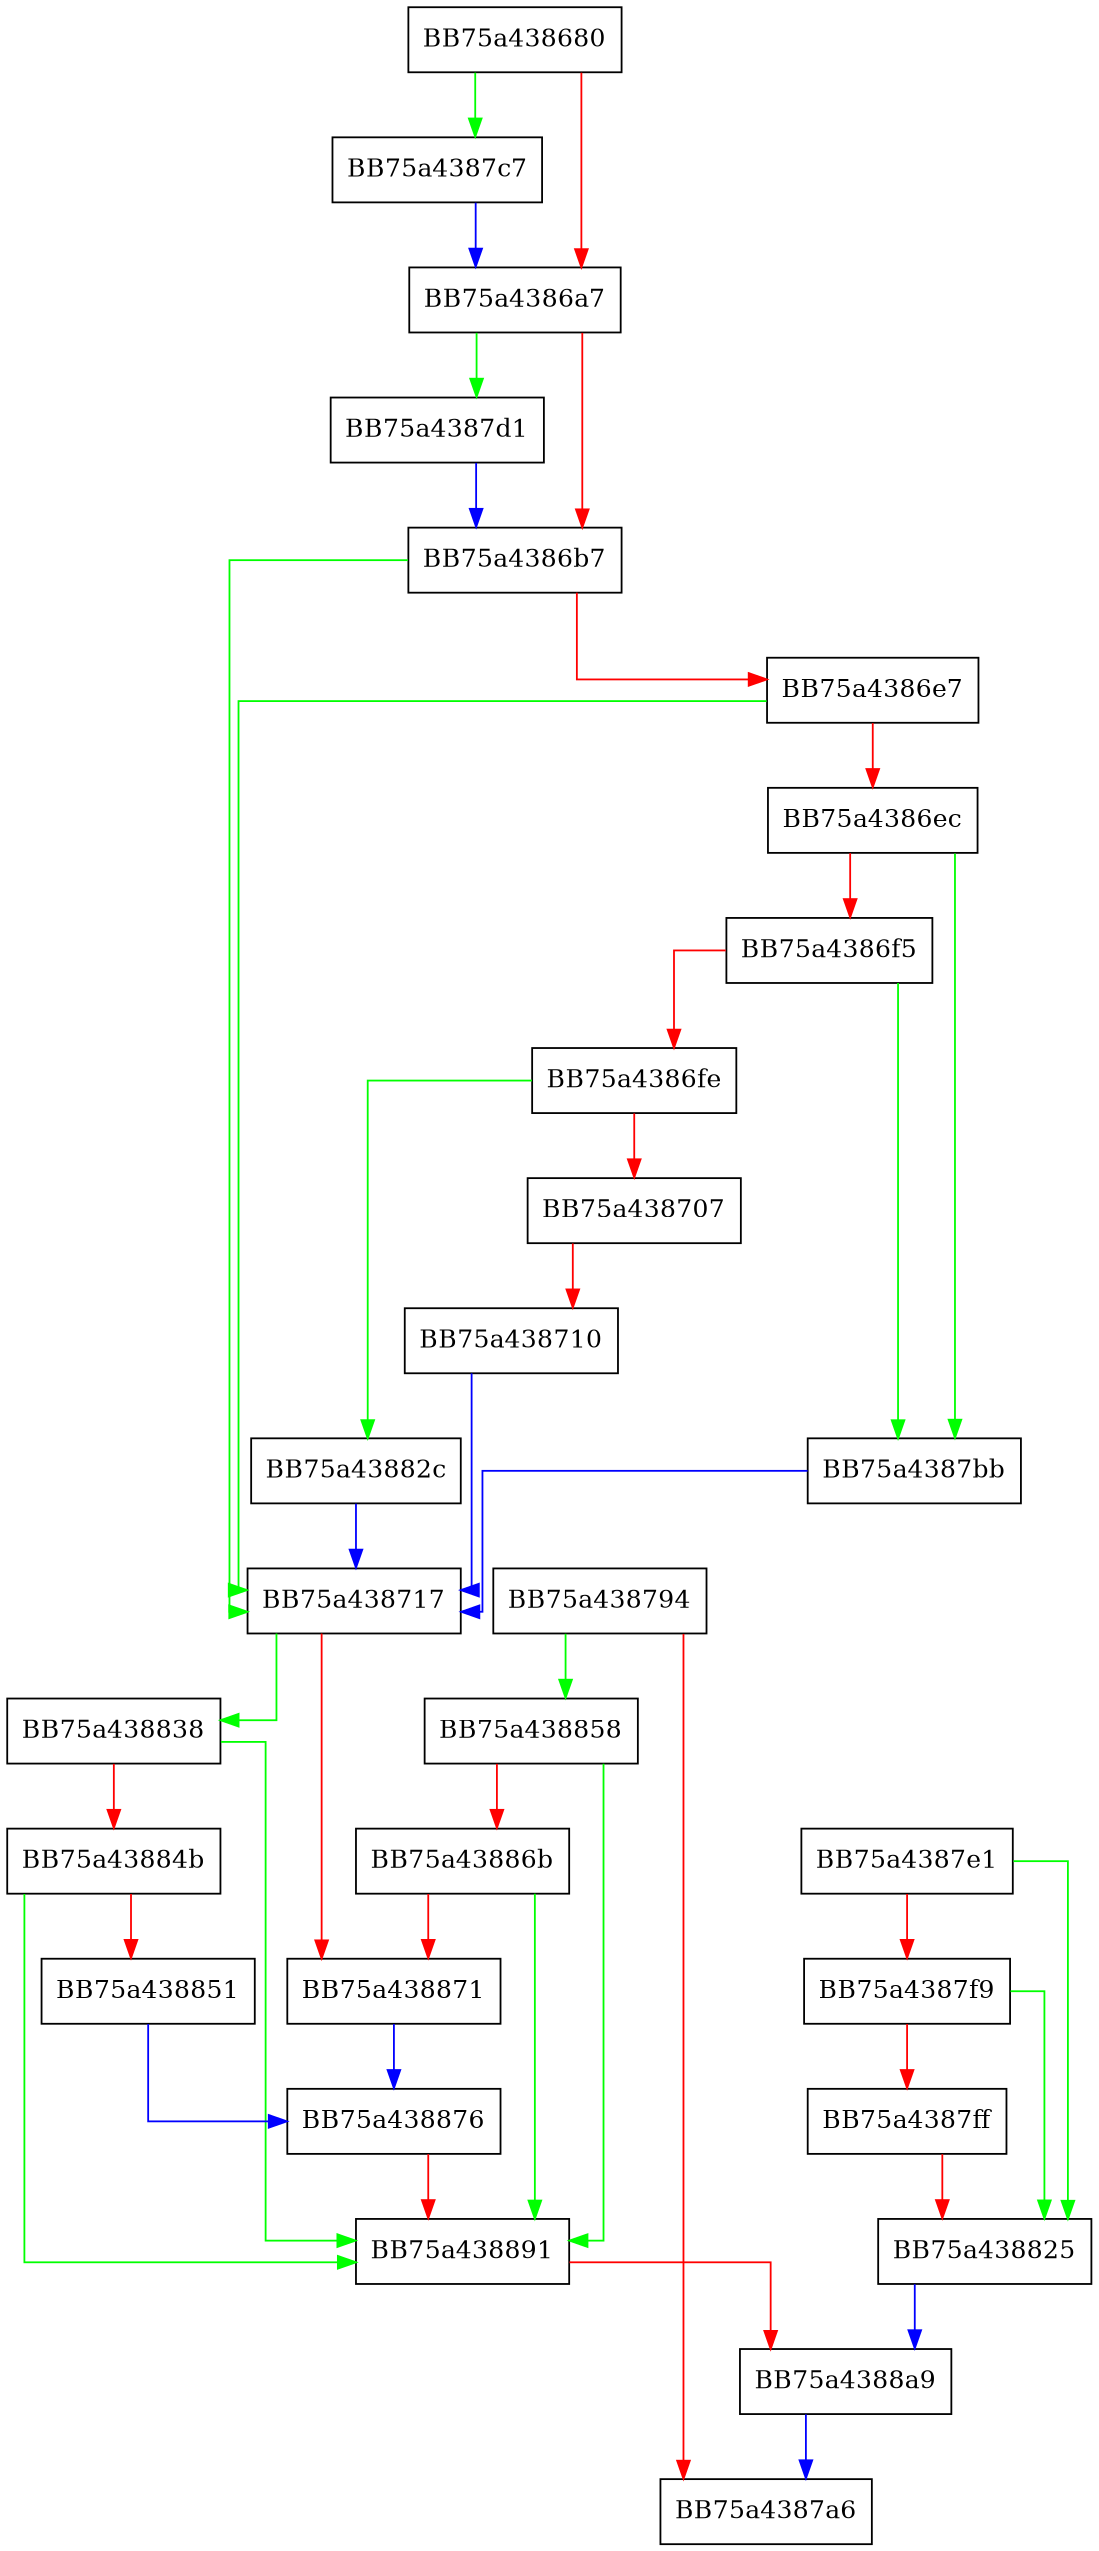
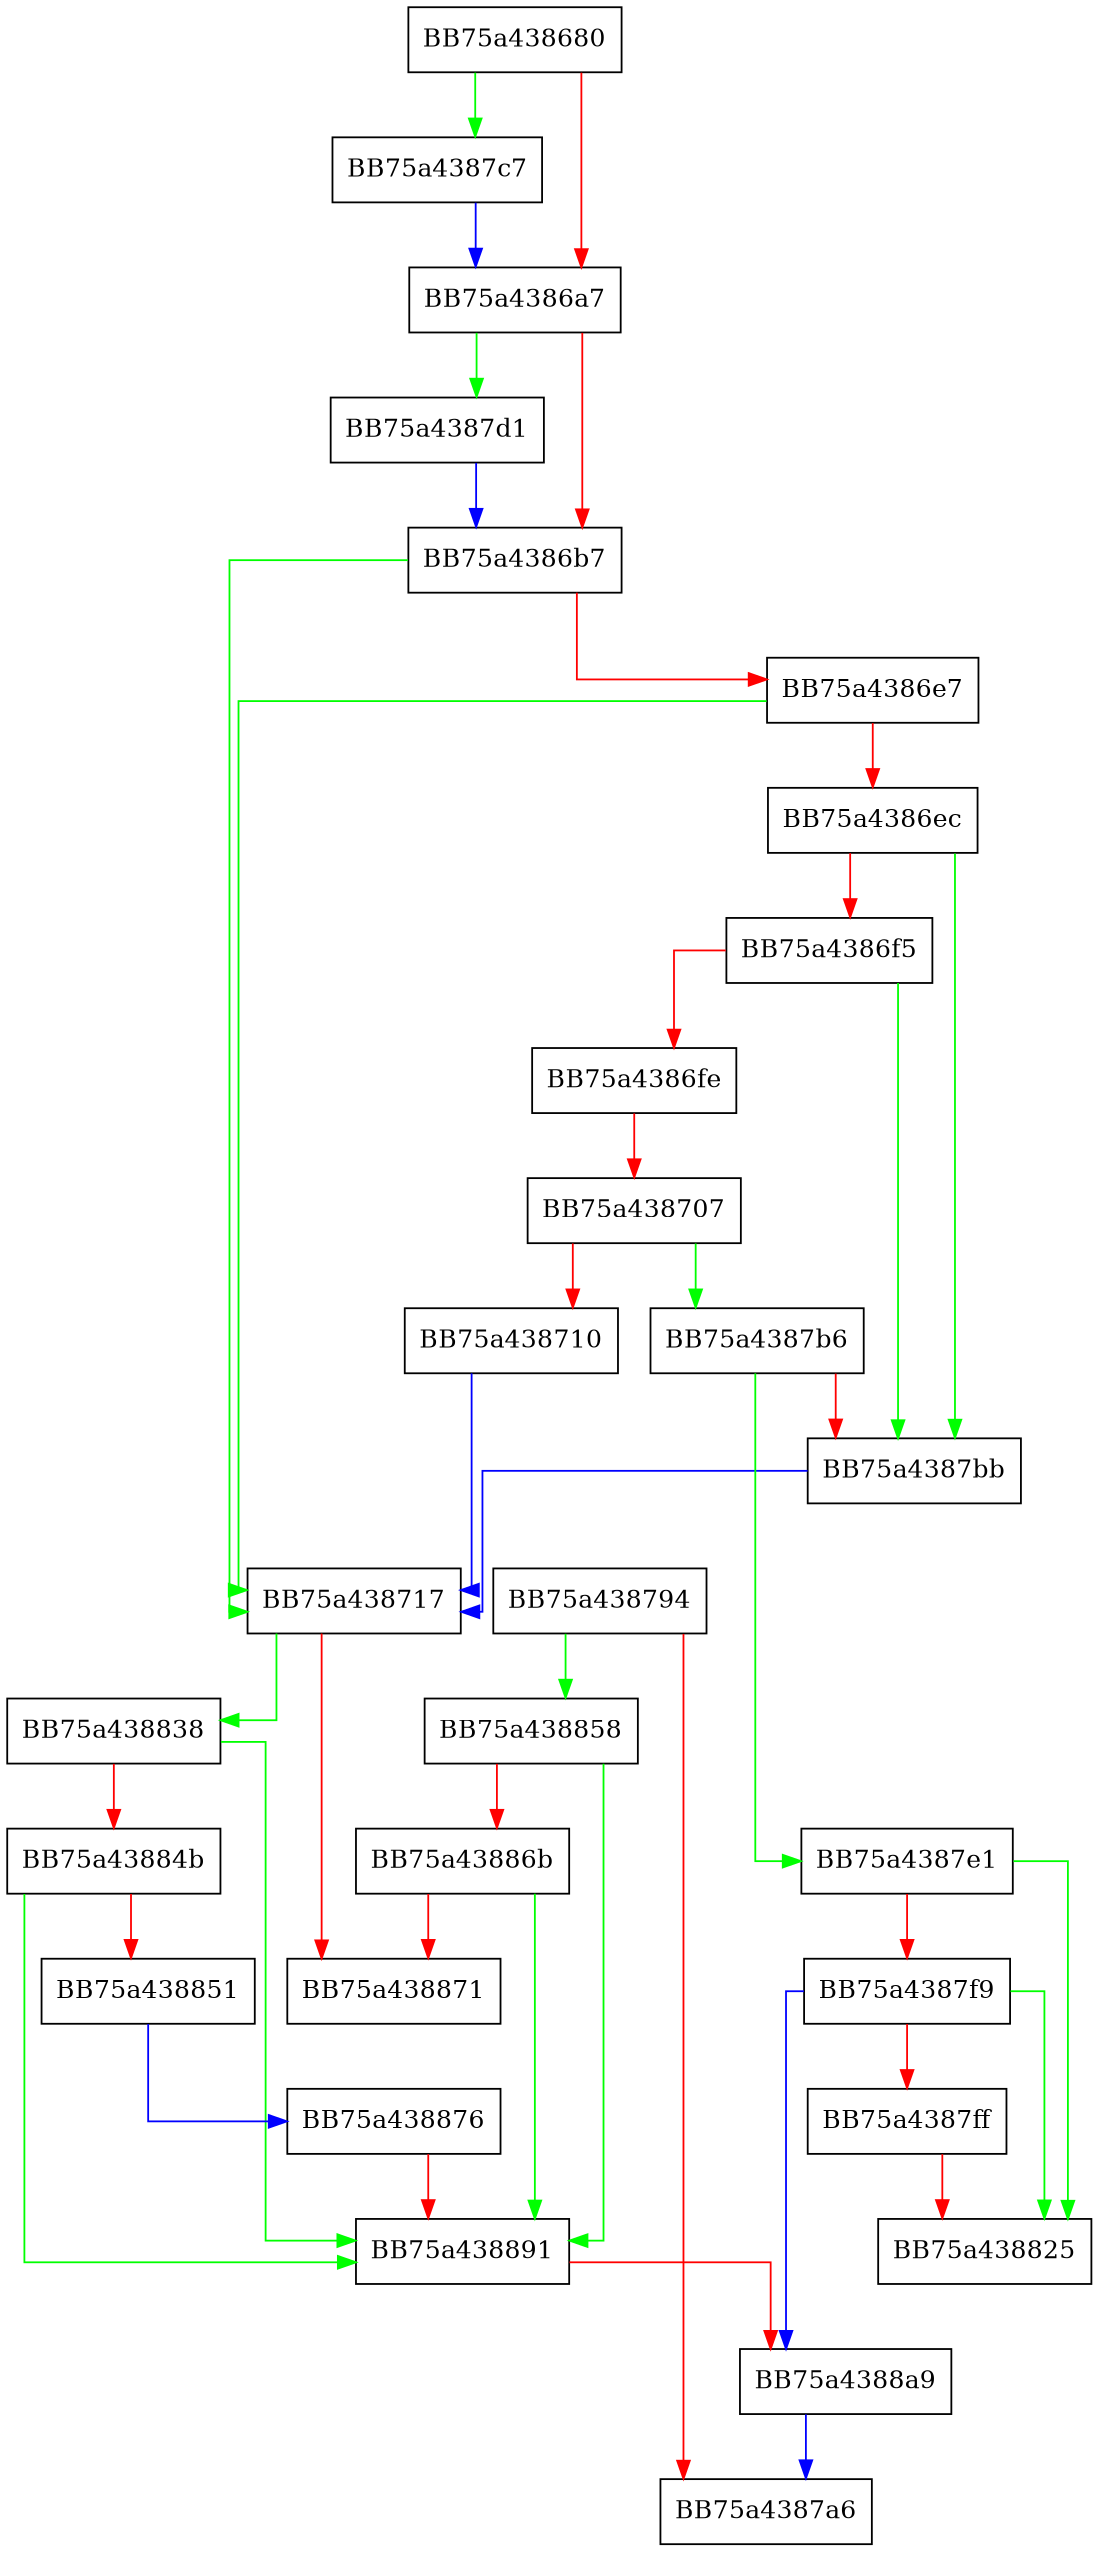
none -> (757, 1341)
(356, 1471) -> none
(394, 2047) -> none
(915, 2307) -> (786, 2152)
